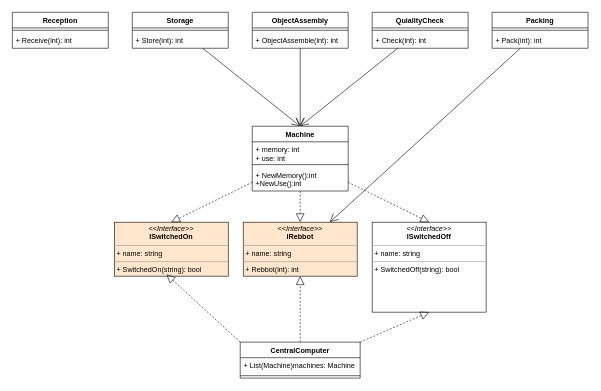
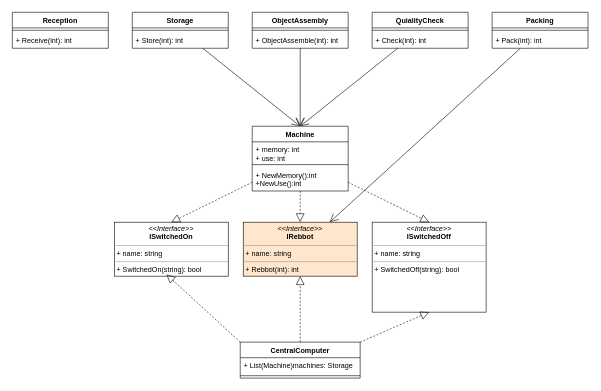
(171, 249) -> (171, 249)
(302, 366) -> (302, 366)
